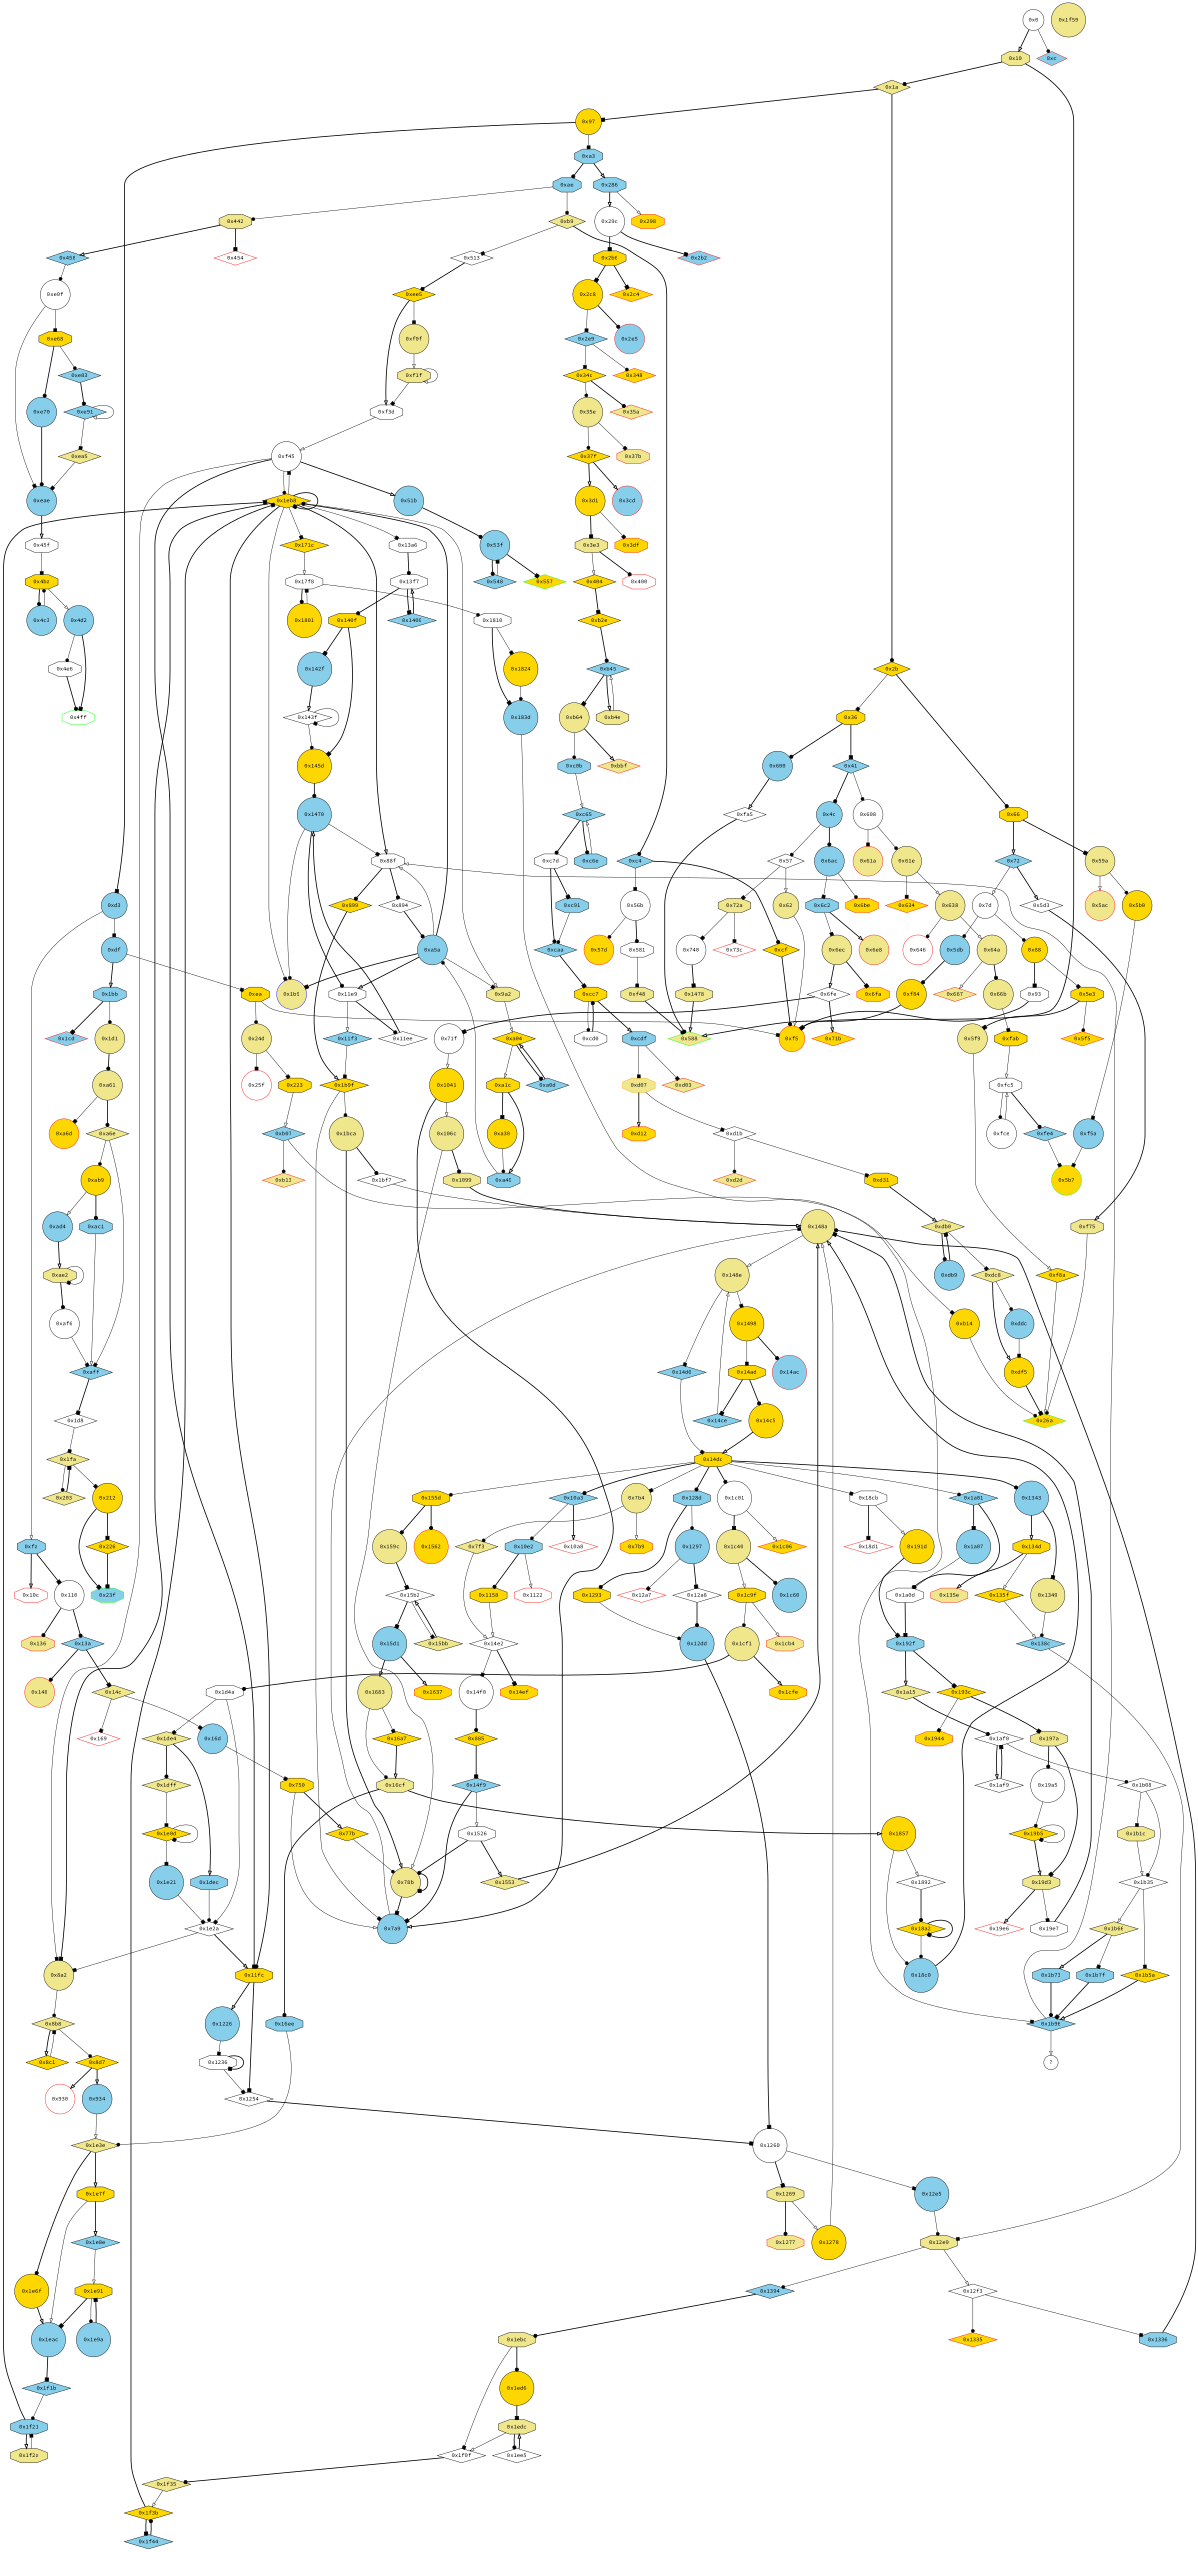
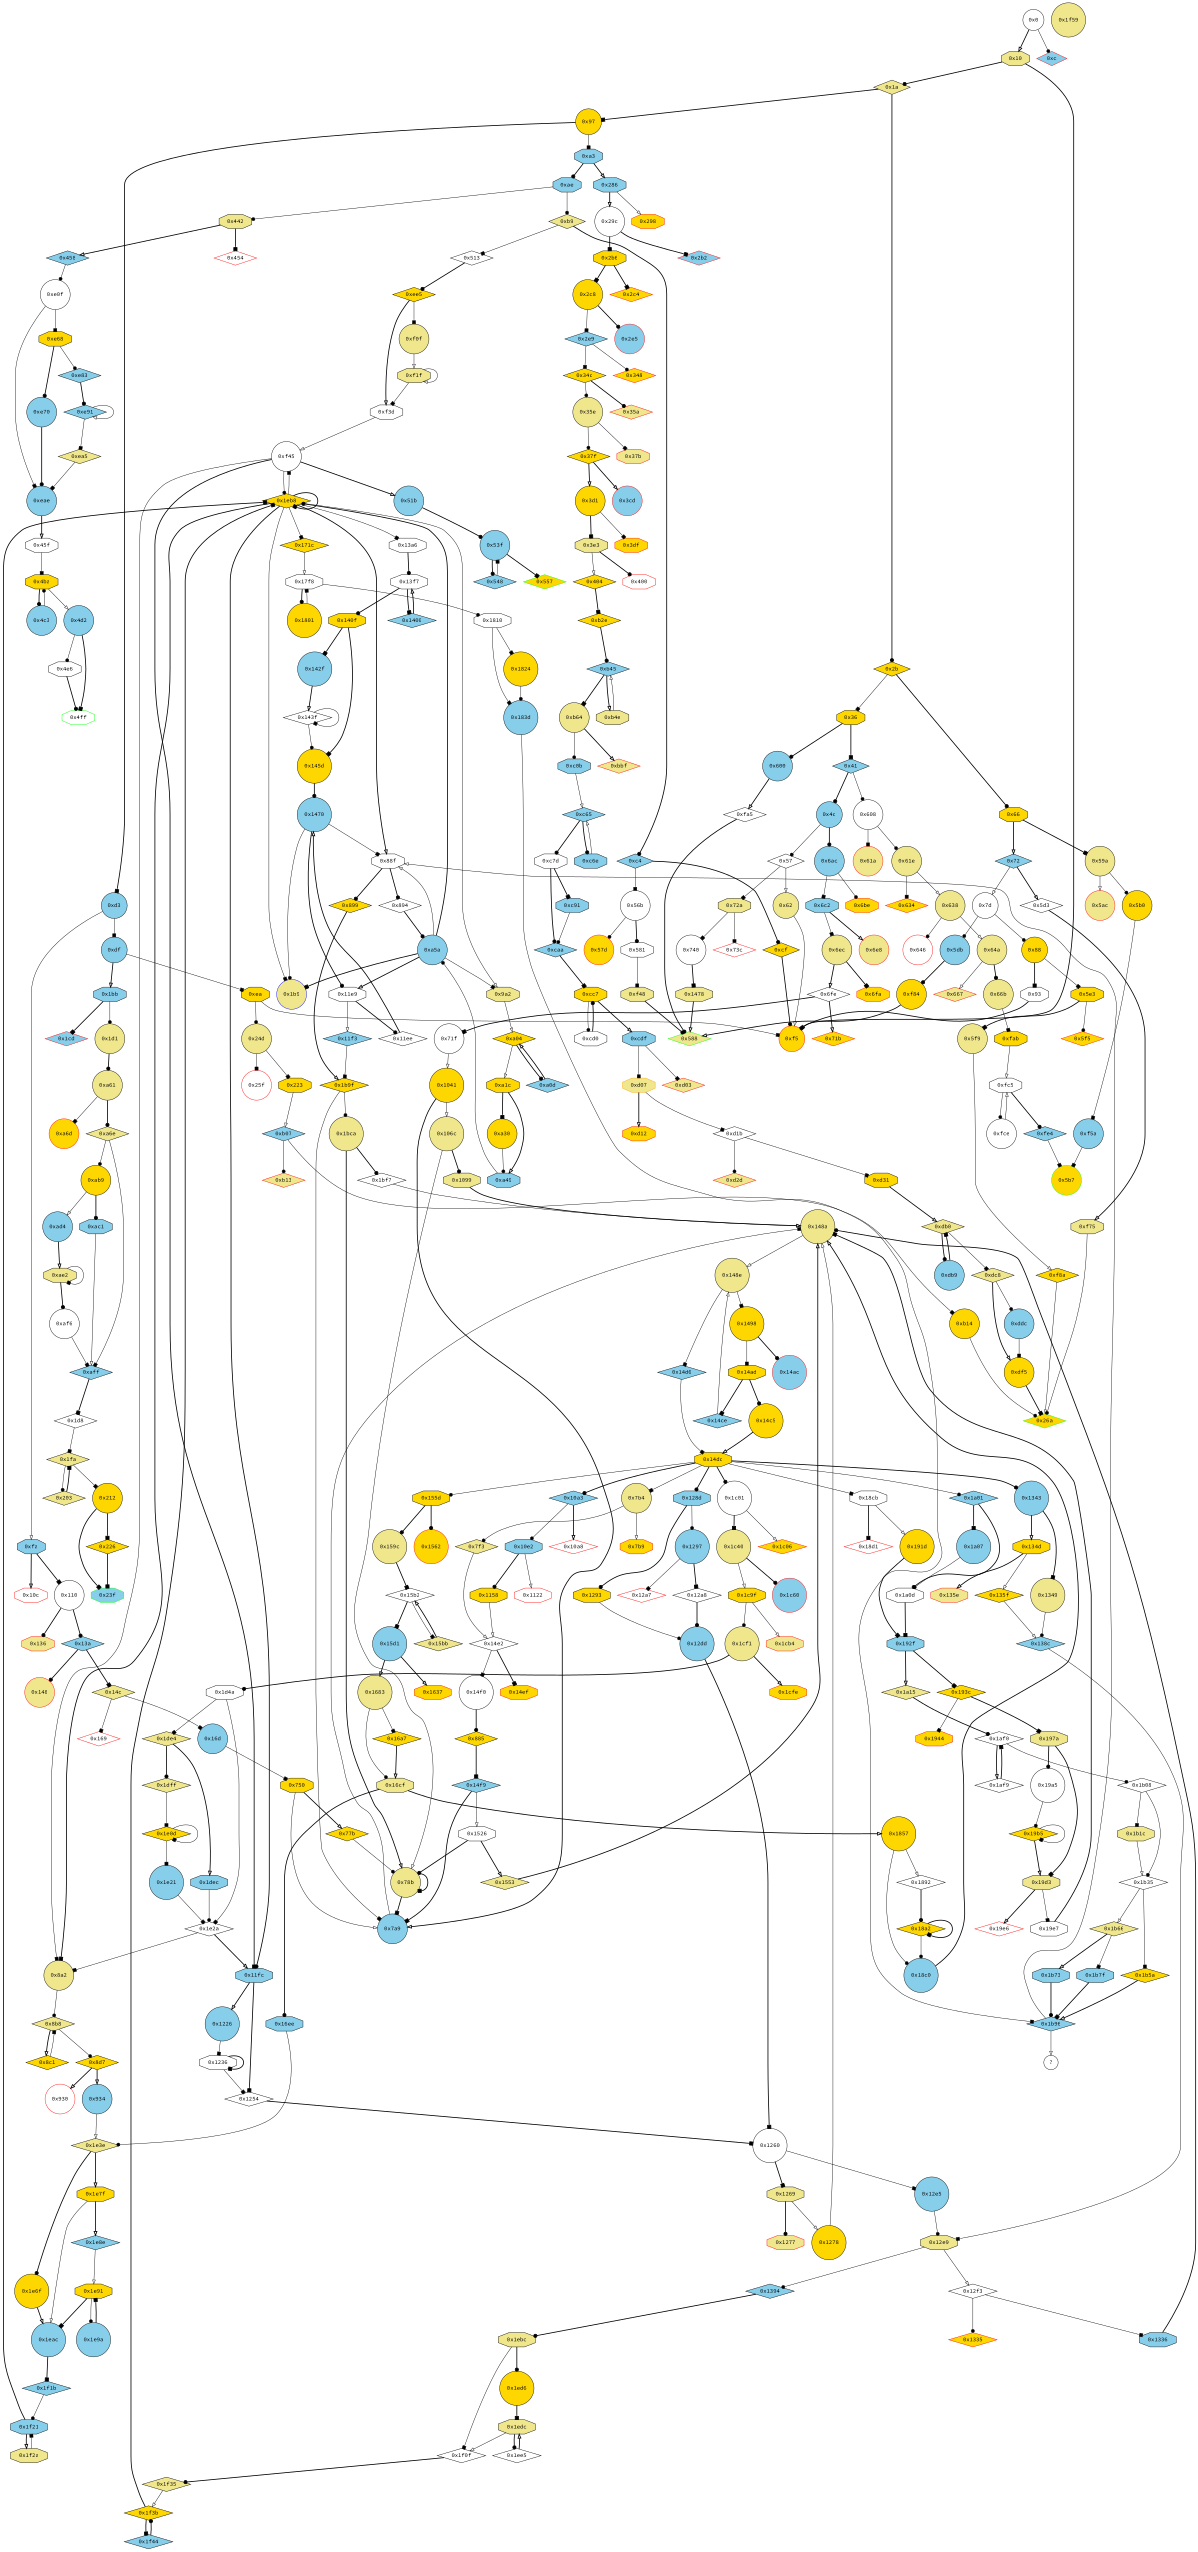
(495, 666) -> (495, 666)
(789, 1595) -> (789, 1595)
(254, 1975) -> (254, 1975)
